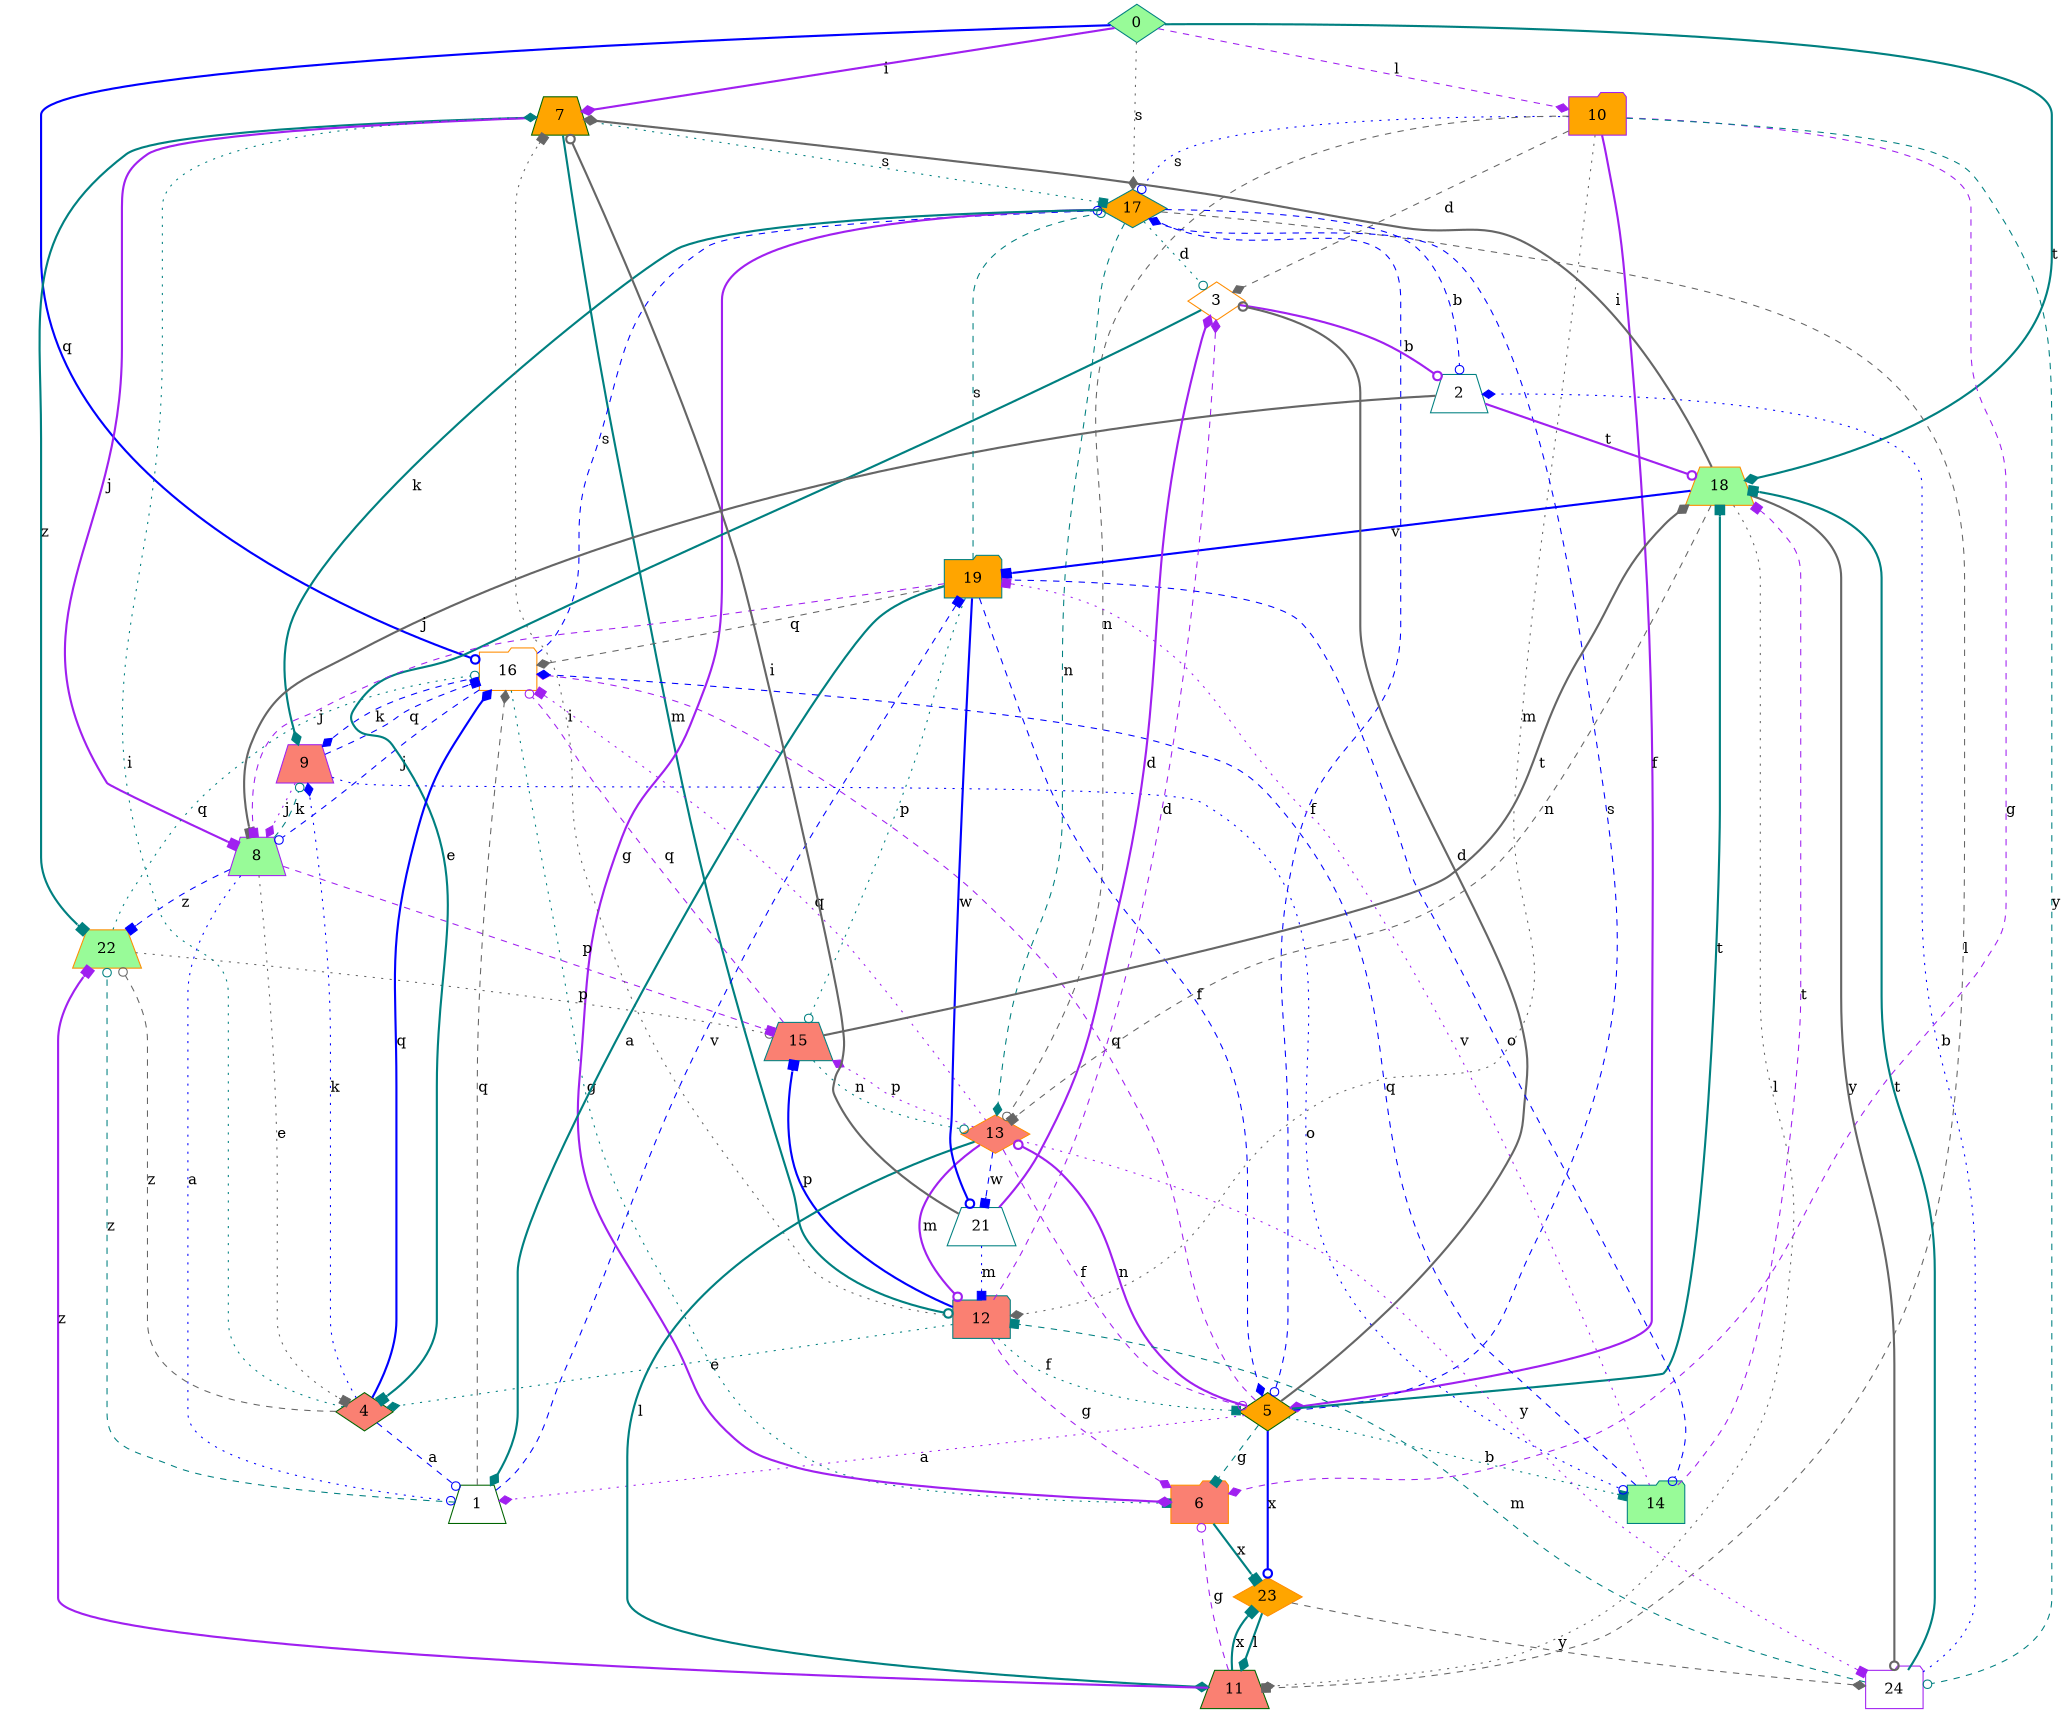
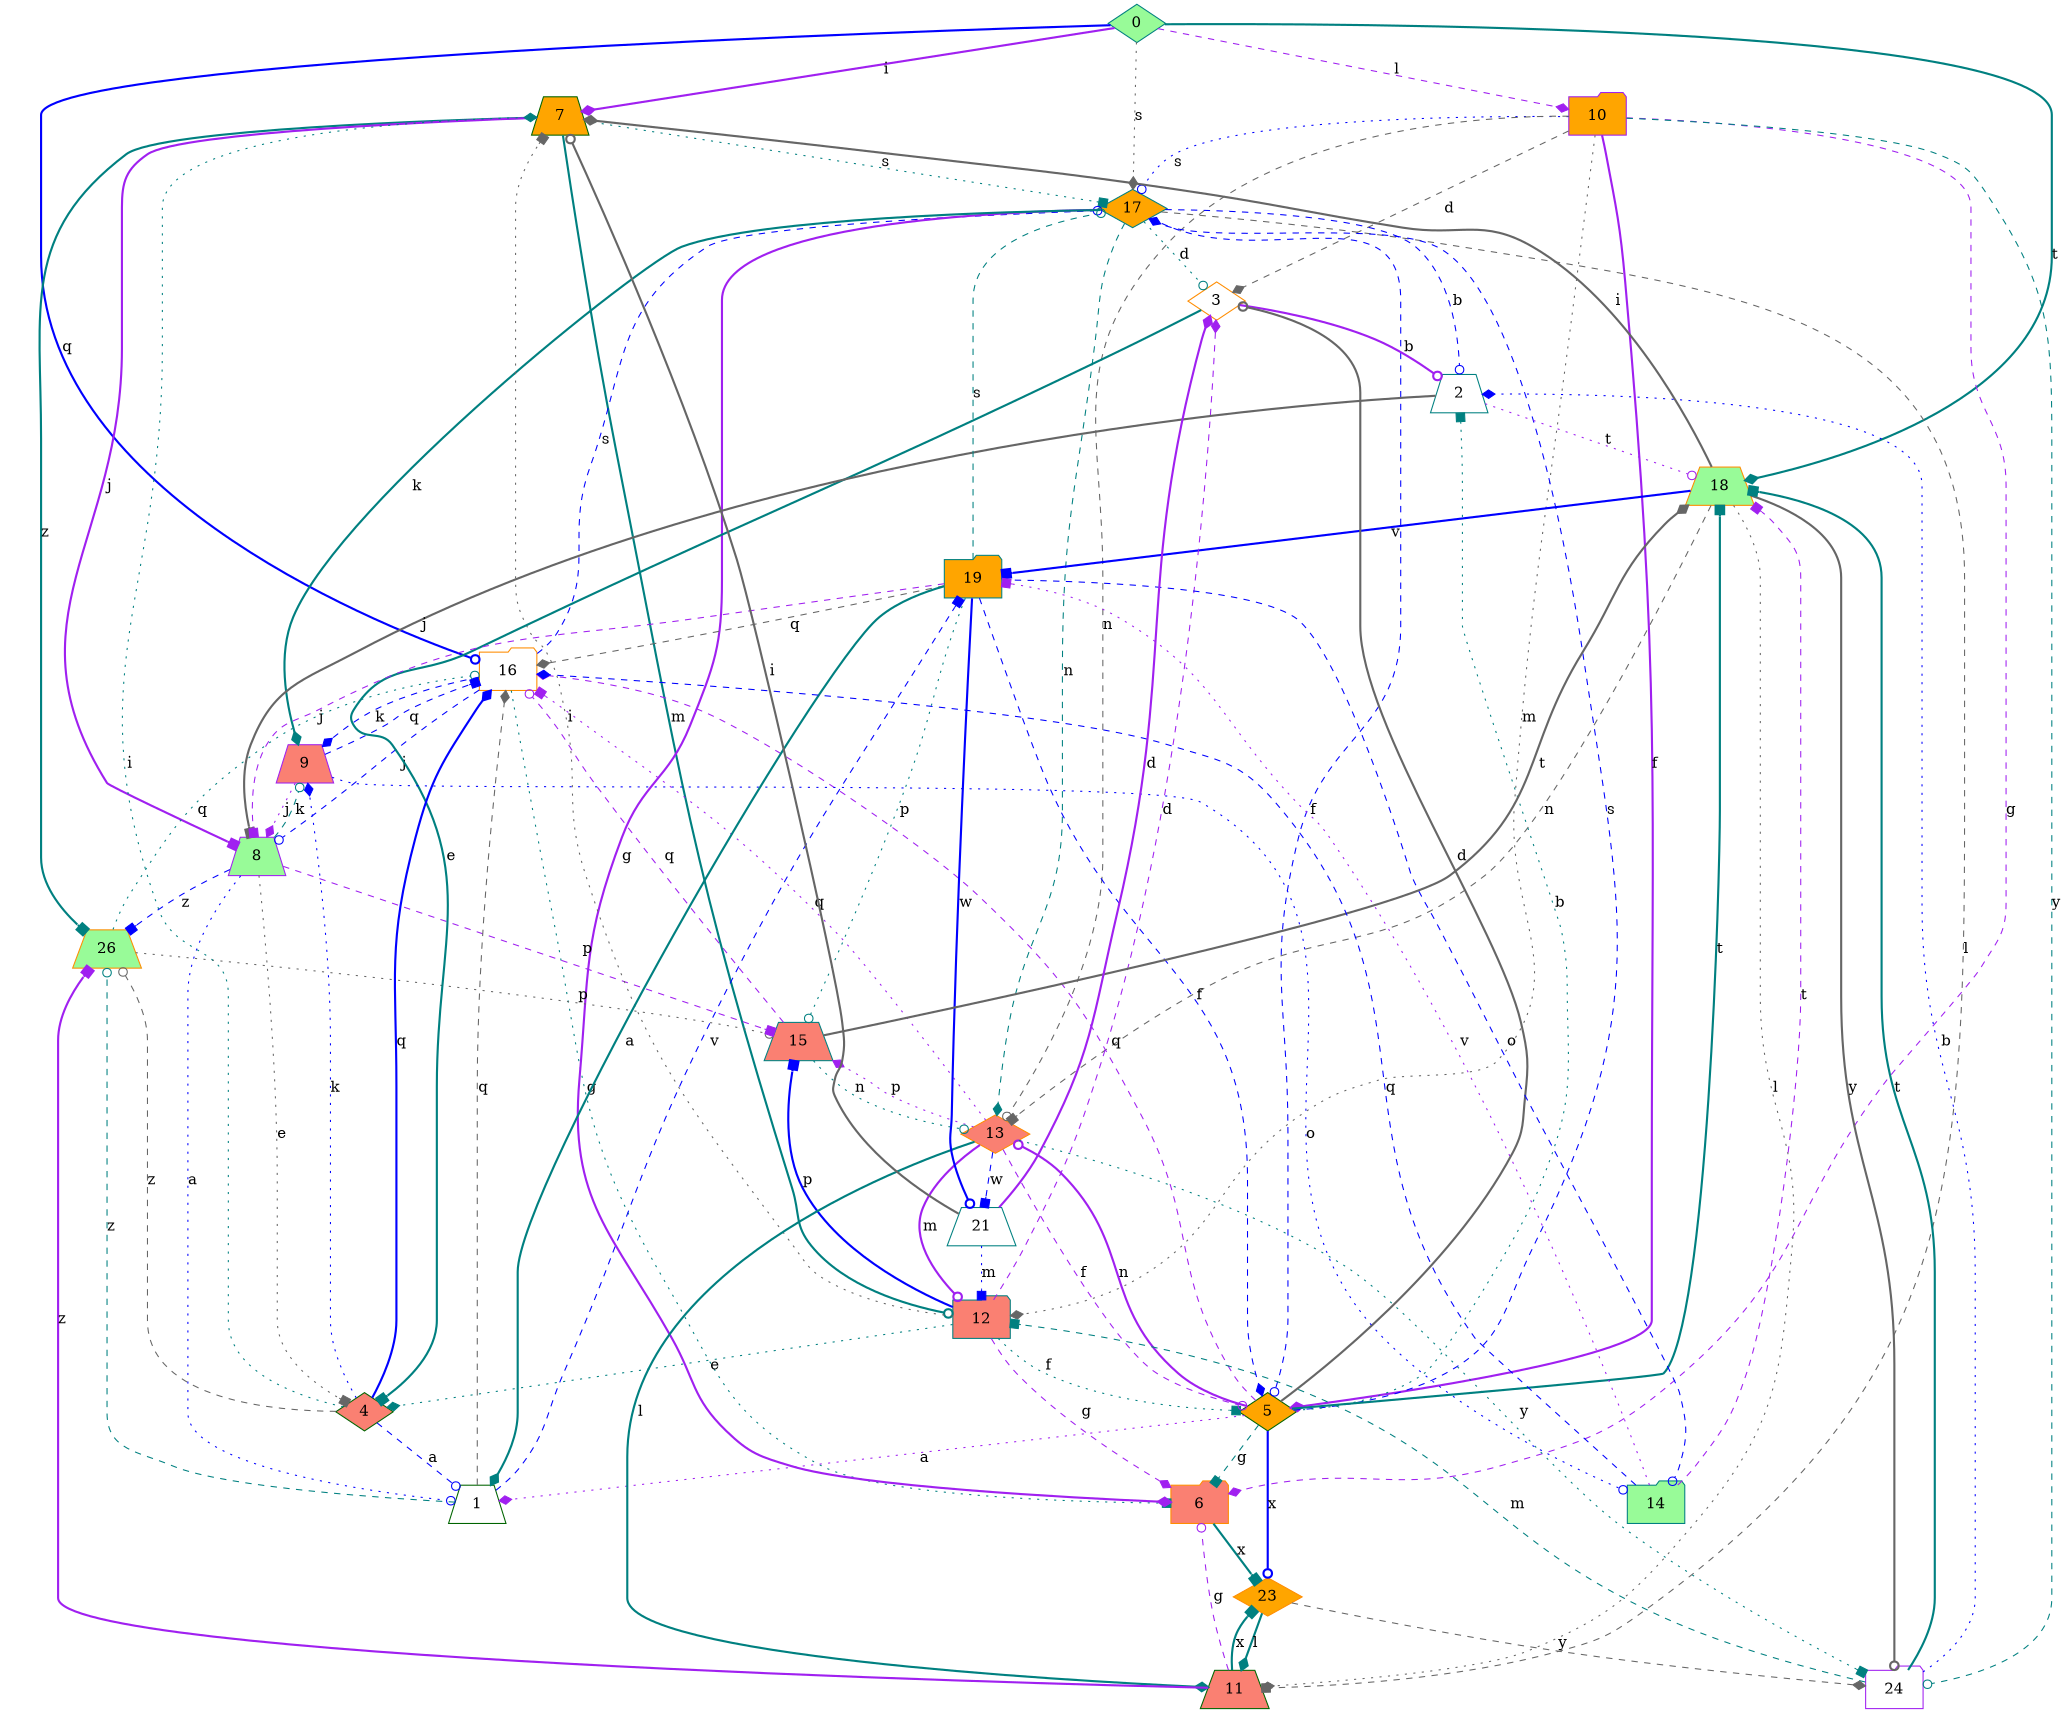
(1586, 439) -> (1586, 439)
(107, 949) -> (107, 949)
(1440, 1350) -> (1422, 1332)
(1452, 1456) -> (1567, 978)
